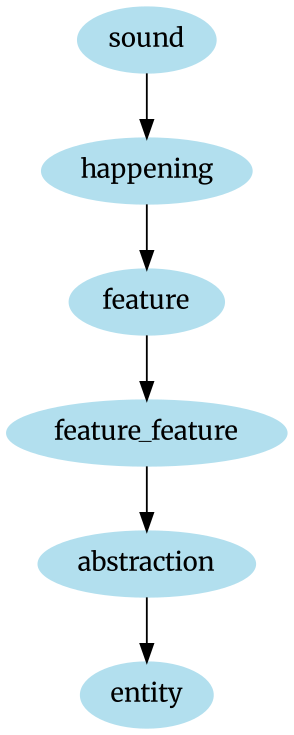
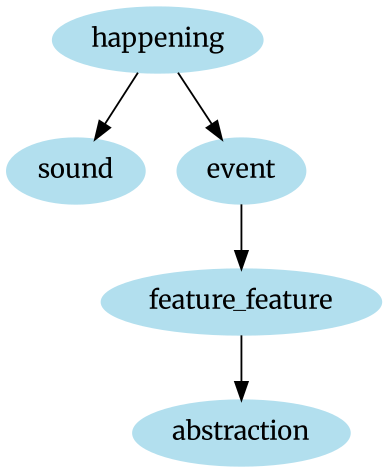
(147, 97) -> (121, 98)
(147, 302) -> (241, 171)
(147, 695) -> none
